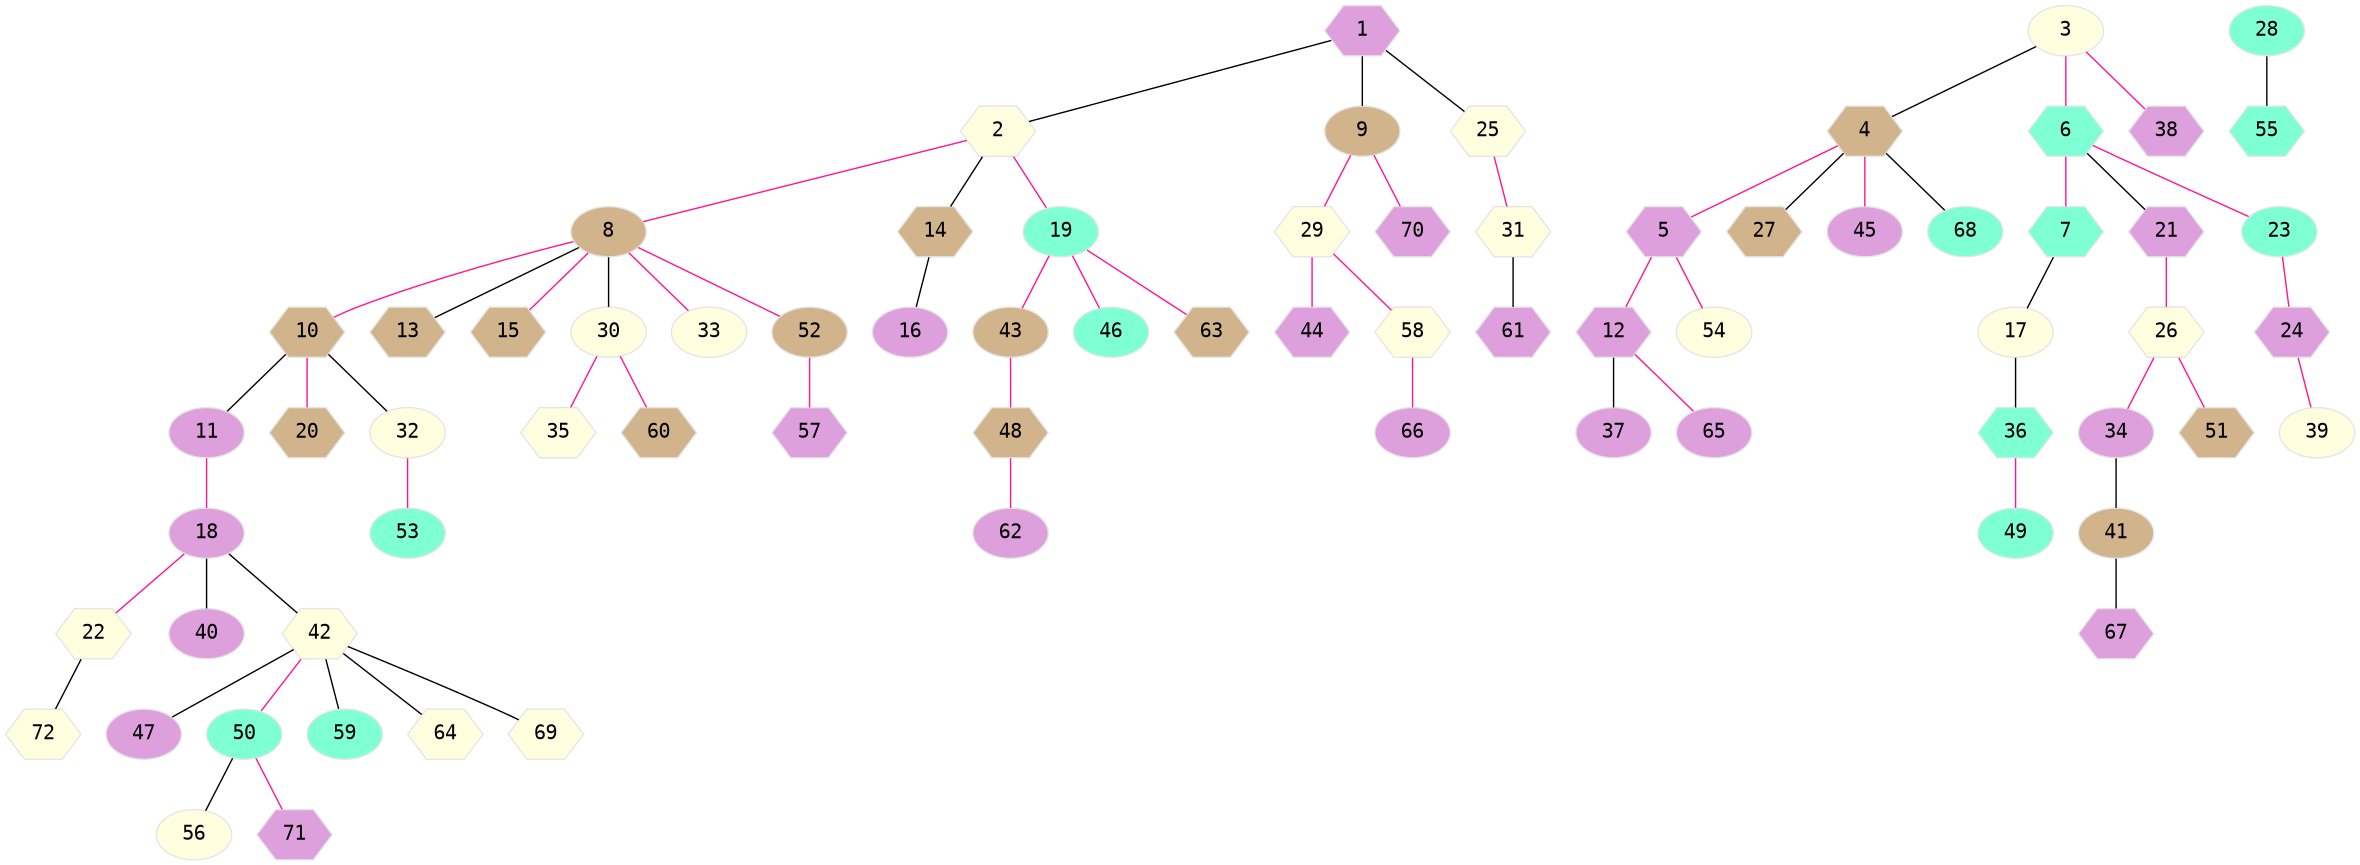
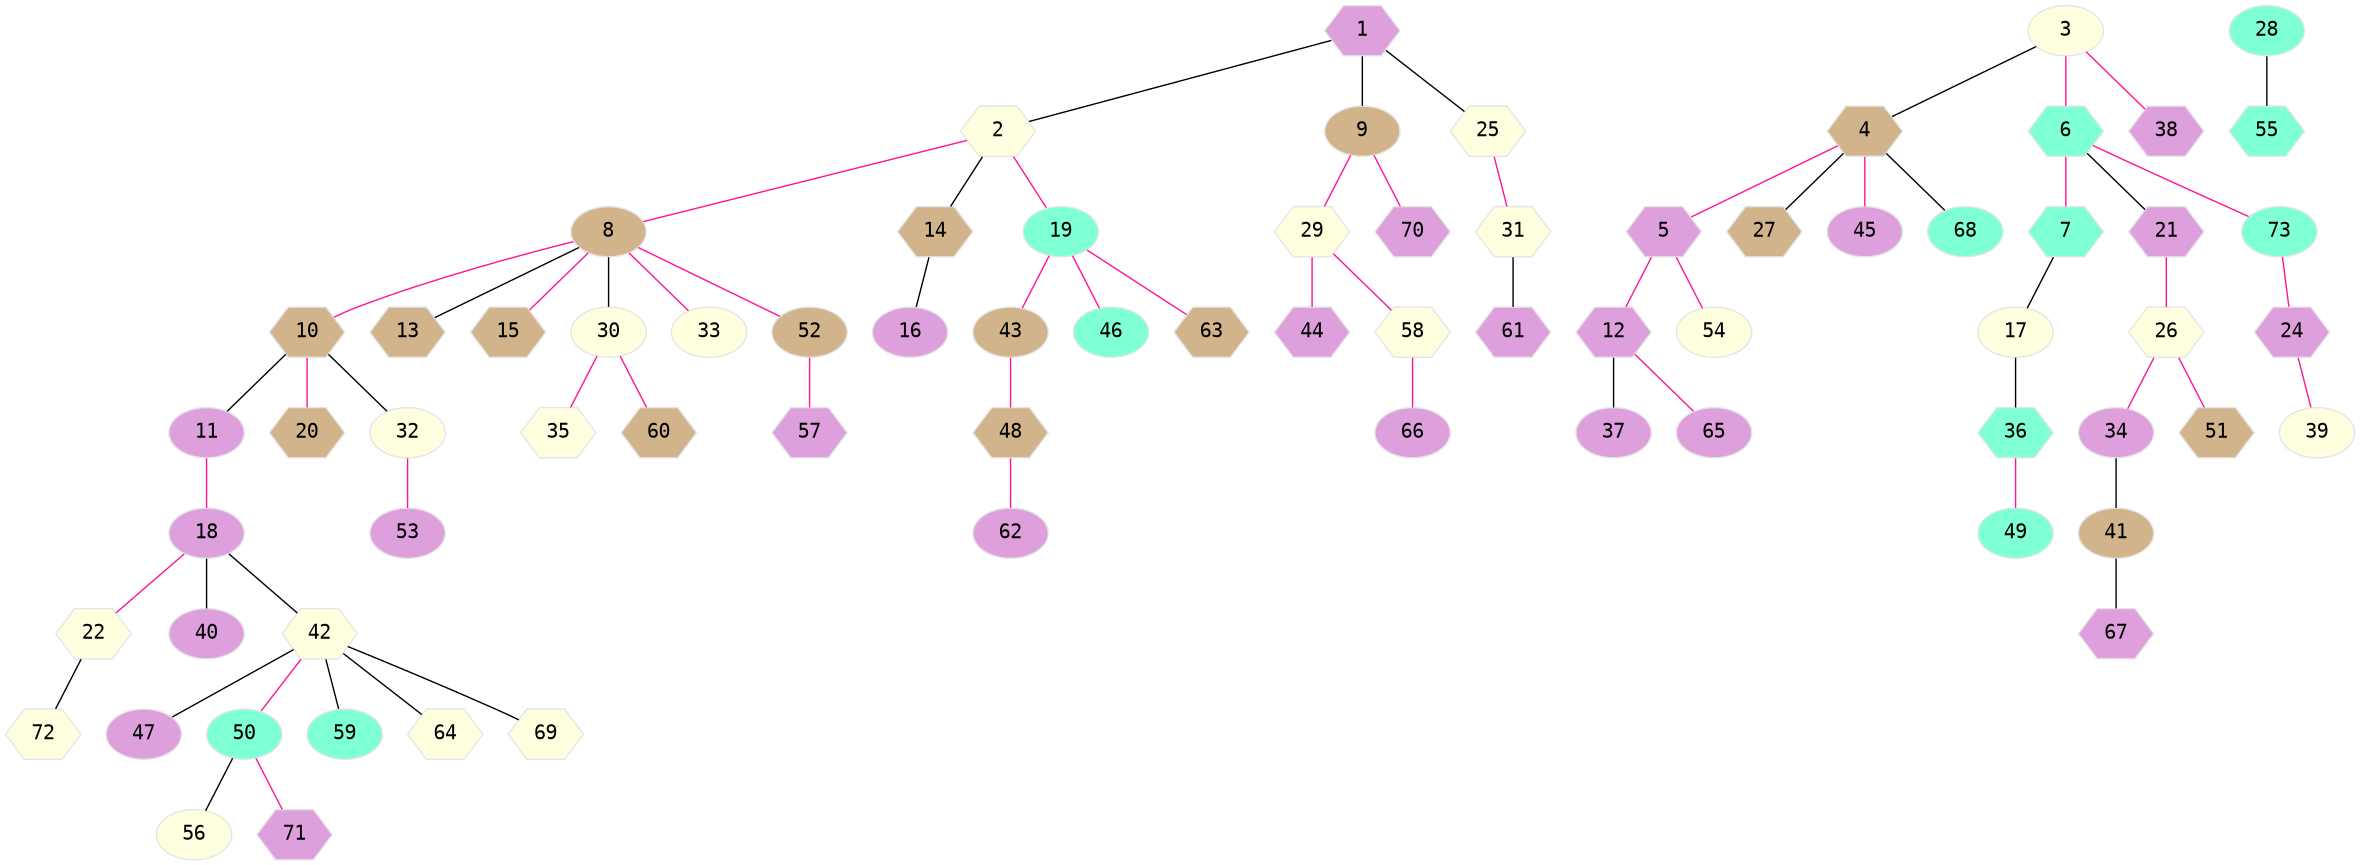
(2279, 232) -> (2279, 232)
(408, 533) -> (408, 533)
